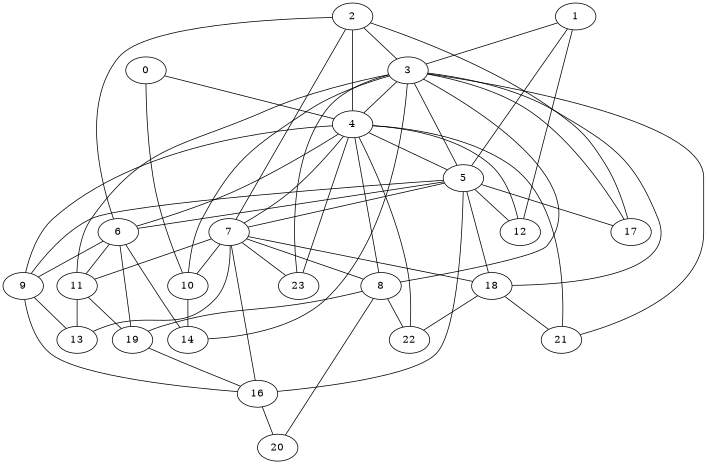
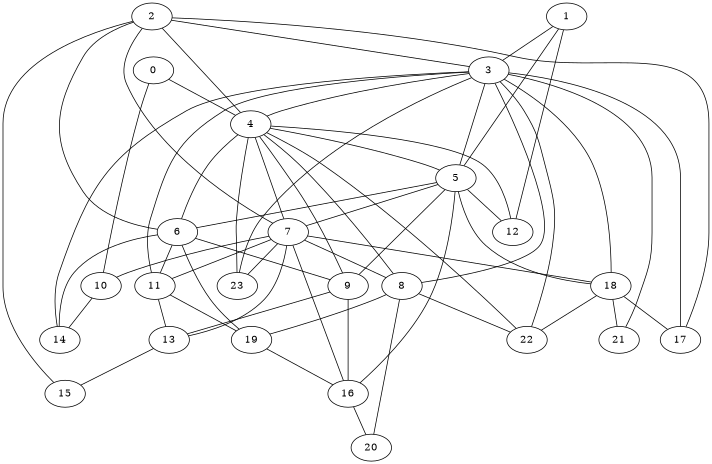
(259, 145) -> (553, 199)
(522, 176) -> none
(550, 206) -> (646, 313)
none -> (65, 394)
